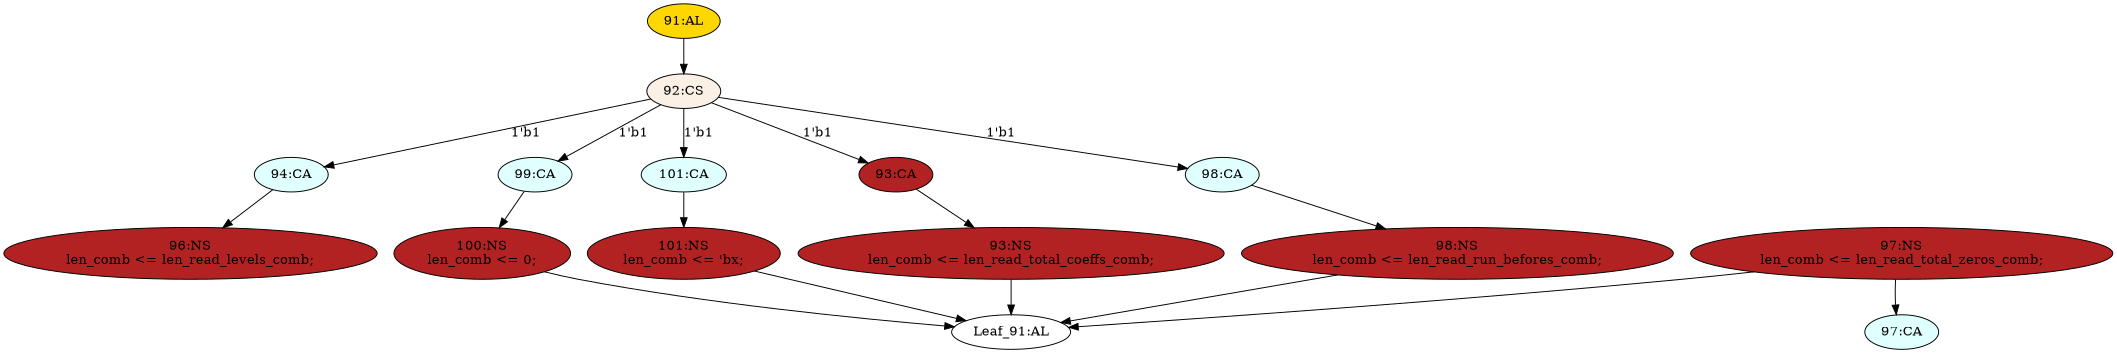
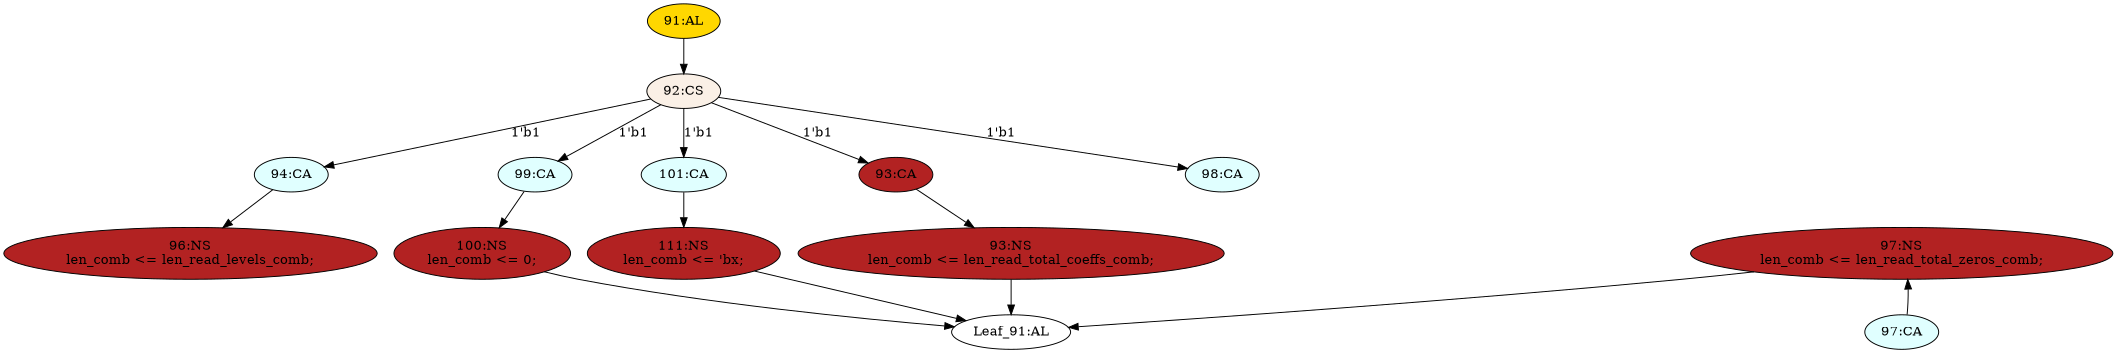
(684, 253) -> (684, 253)
(1457, 253) -> none
(1895, 292) -> (1908, 302)
